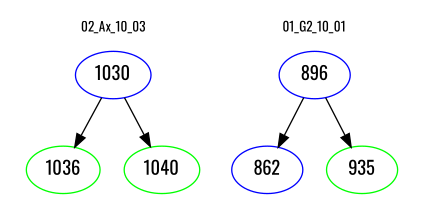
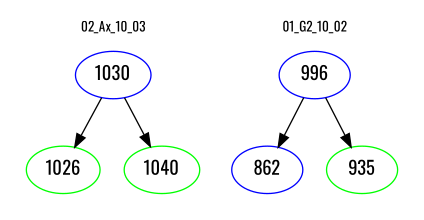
(315, 28) -> (315, 28)
(315, 75) -> (315, 75)
(63, 170) -> (63, 170)
